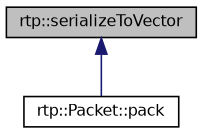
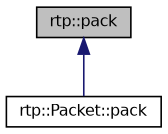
(101, 22) -> (84, 22)
